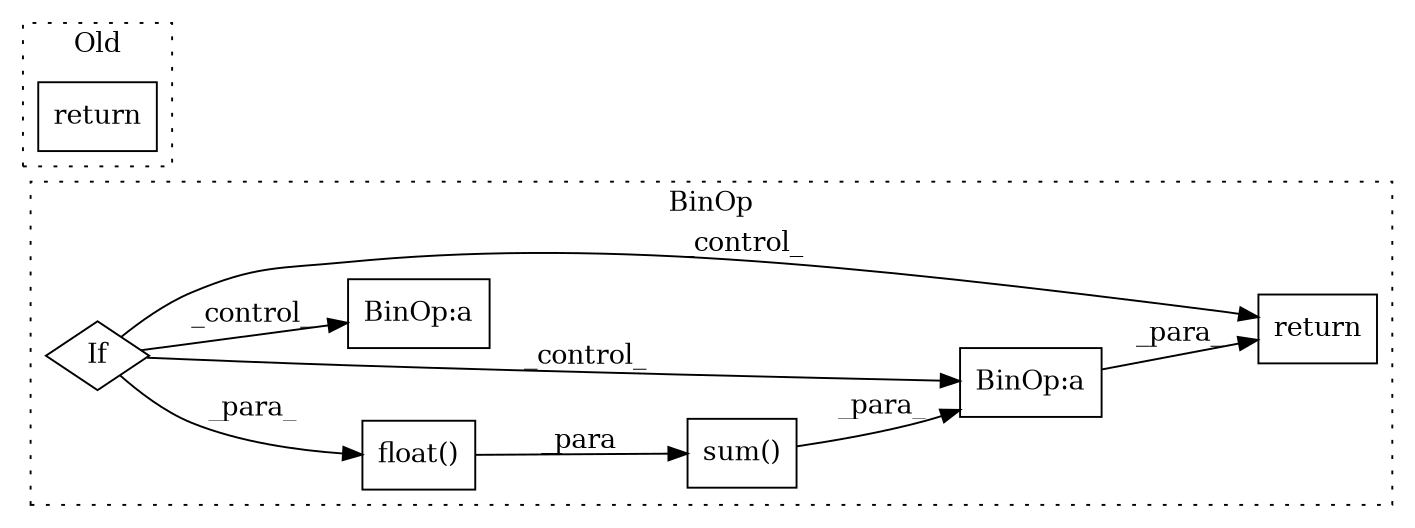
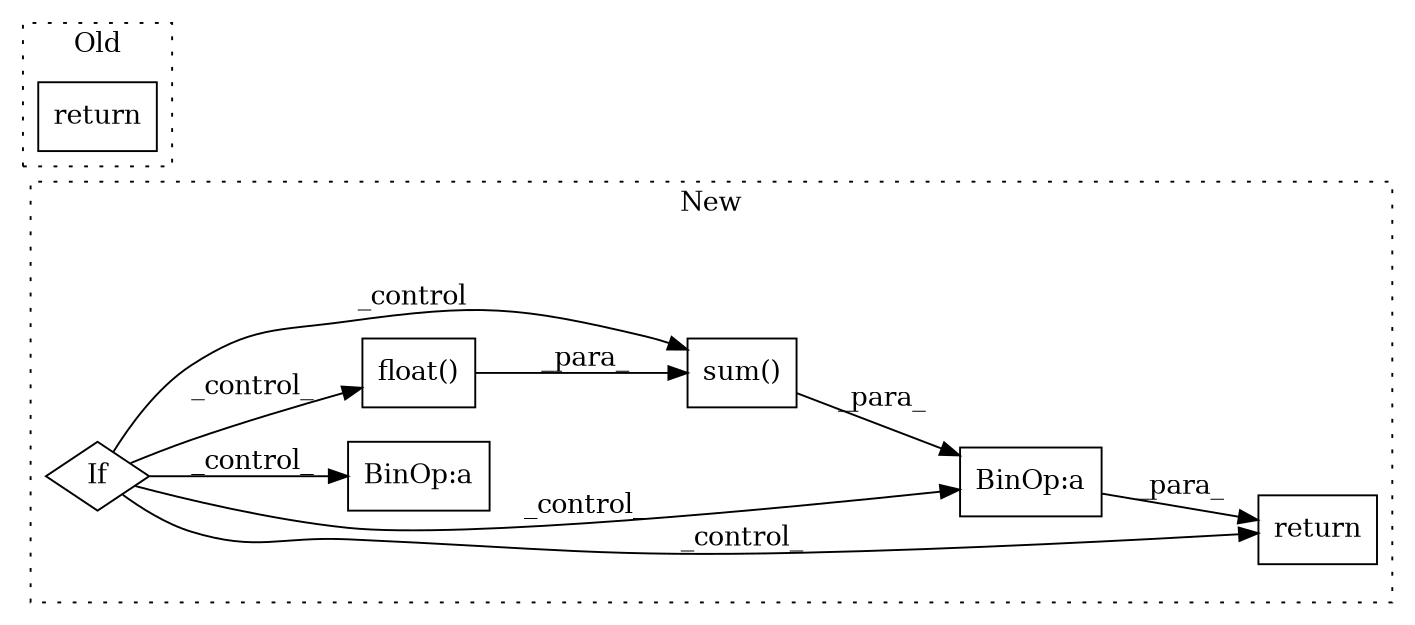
(711, 204) -> (711, 204)
none -> (369, 319)
(252, 408) -> (252, 387)
